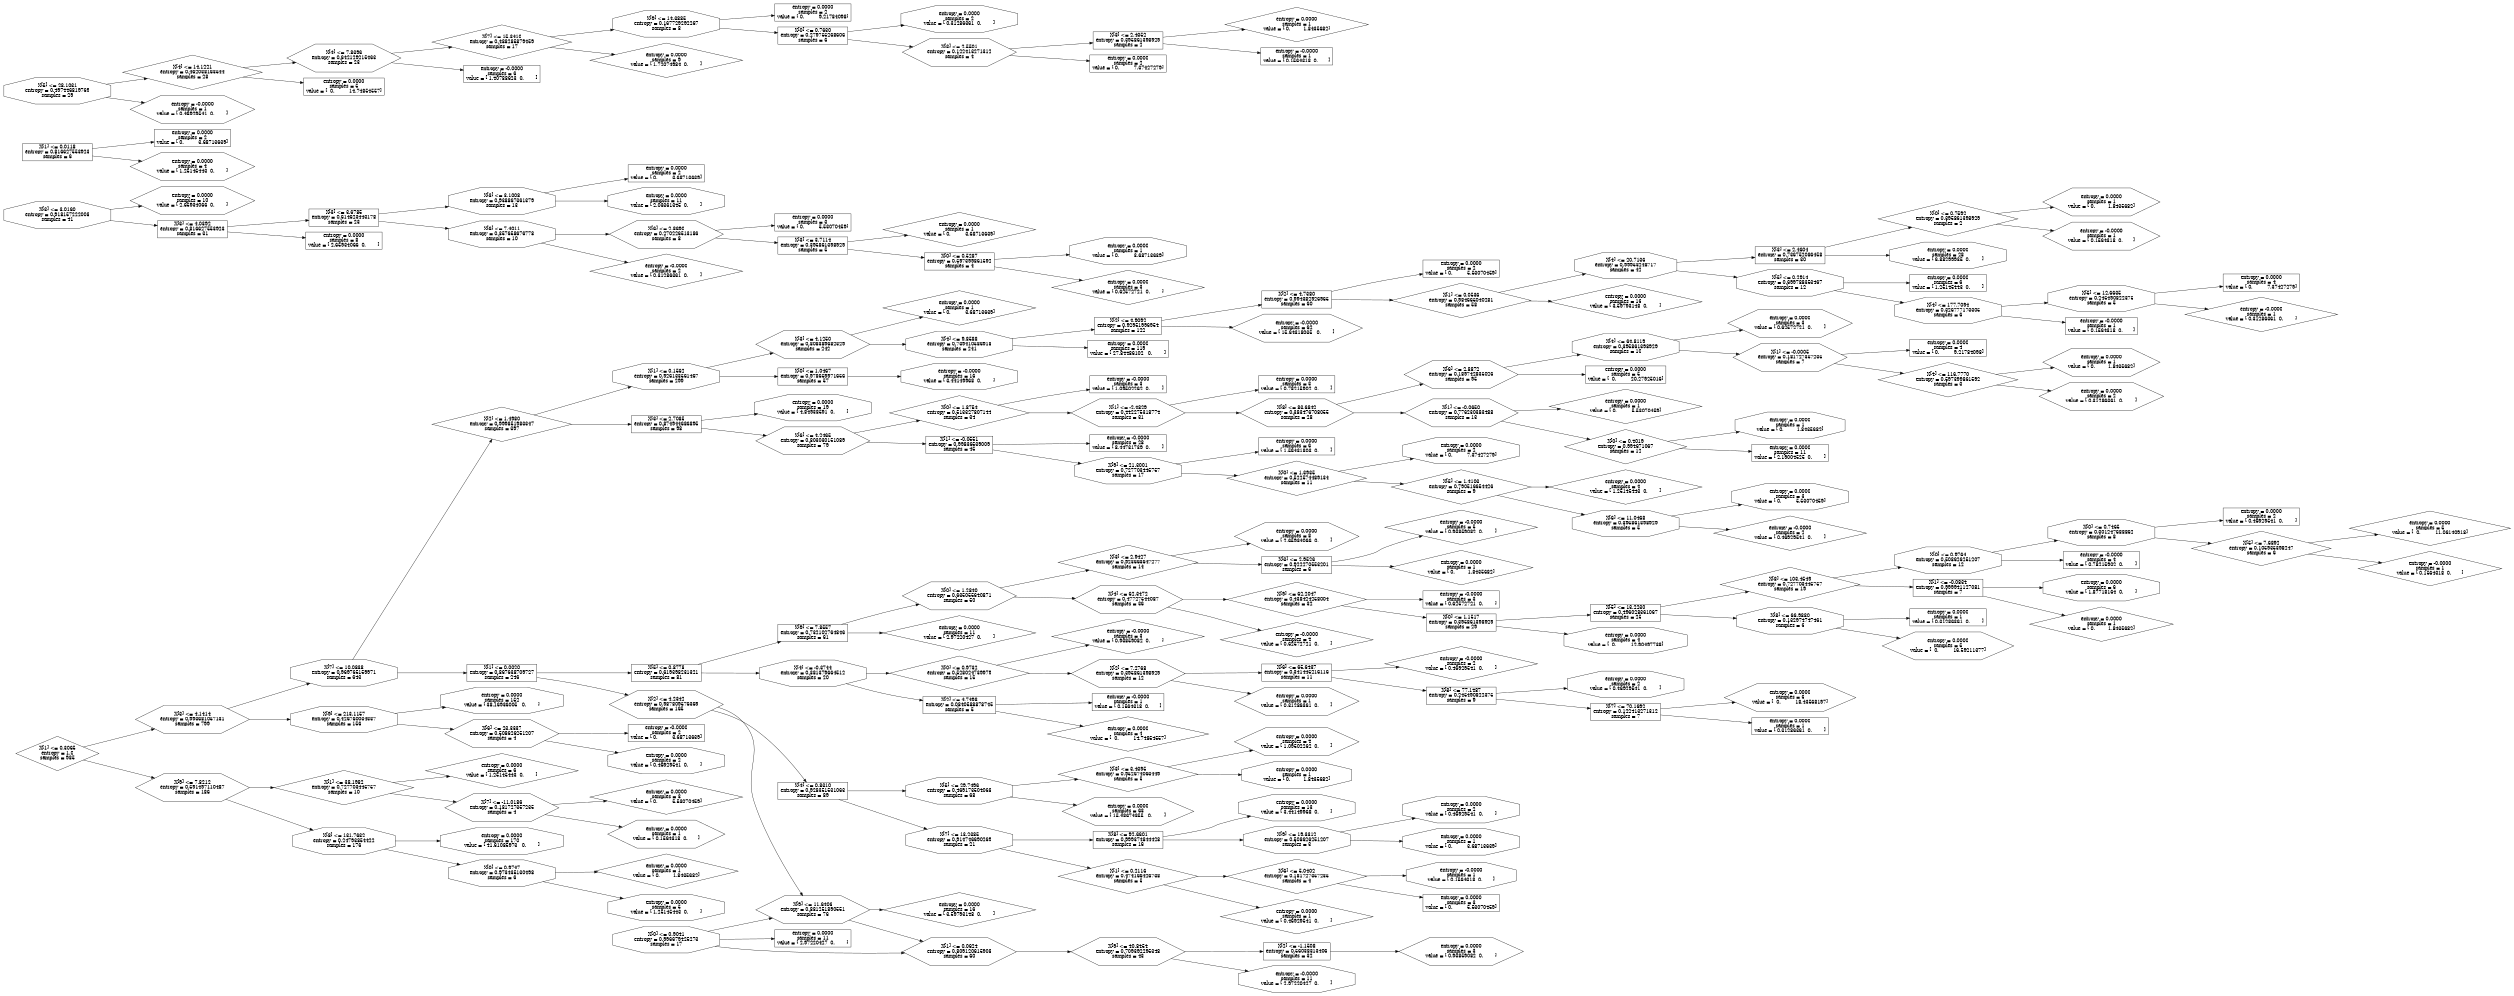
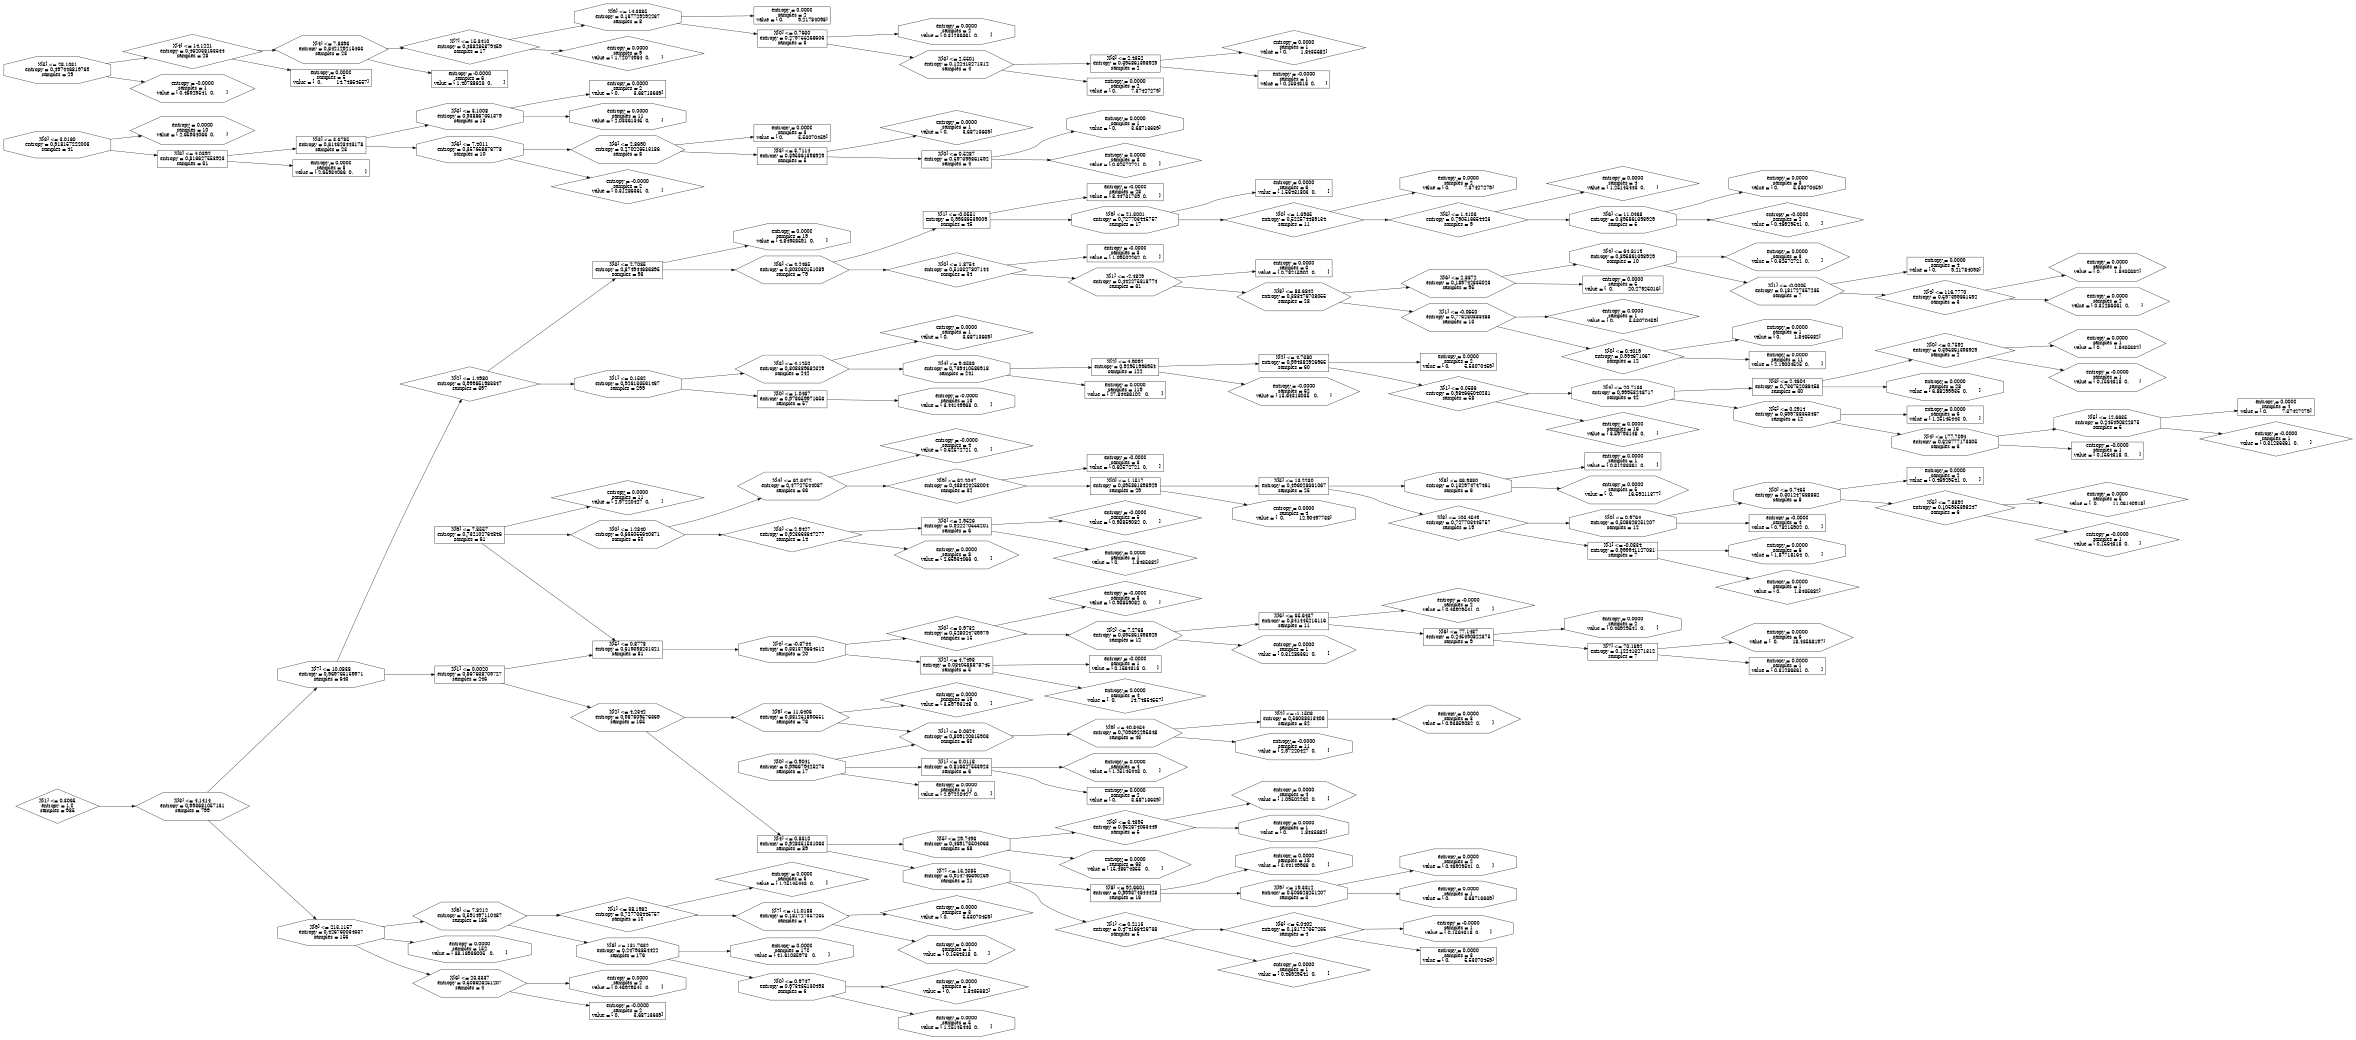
(738, 653) -> (547, 591)
(117, 769) -> (401, 924)
(738, 925) -> (882, 767)
